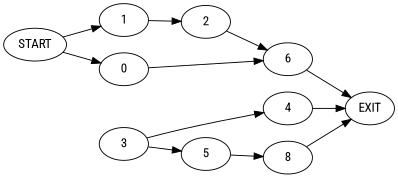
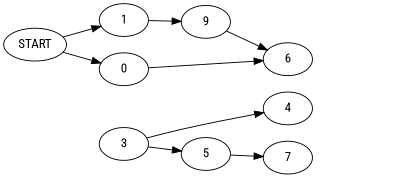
(206, 22) -> (206, 22)
(370, 108) -> none
(288, 158) -> (288, 158)
